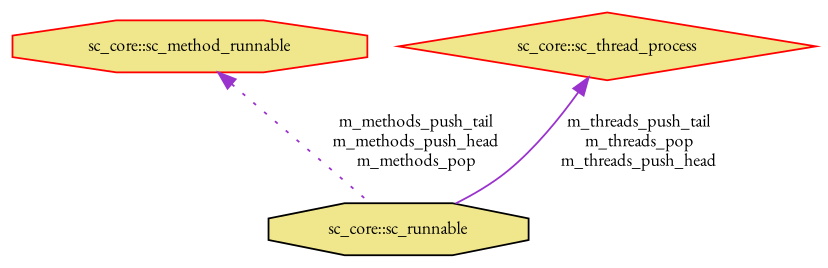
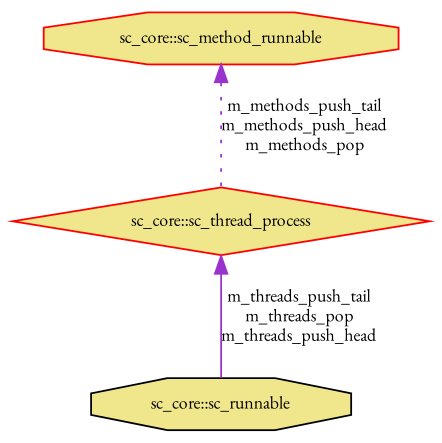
(301, 144) -> (221, 135)
